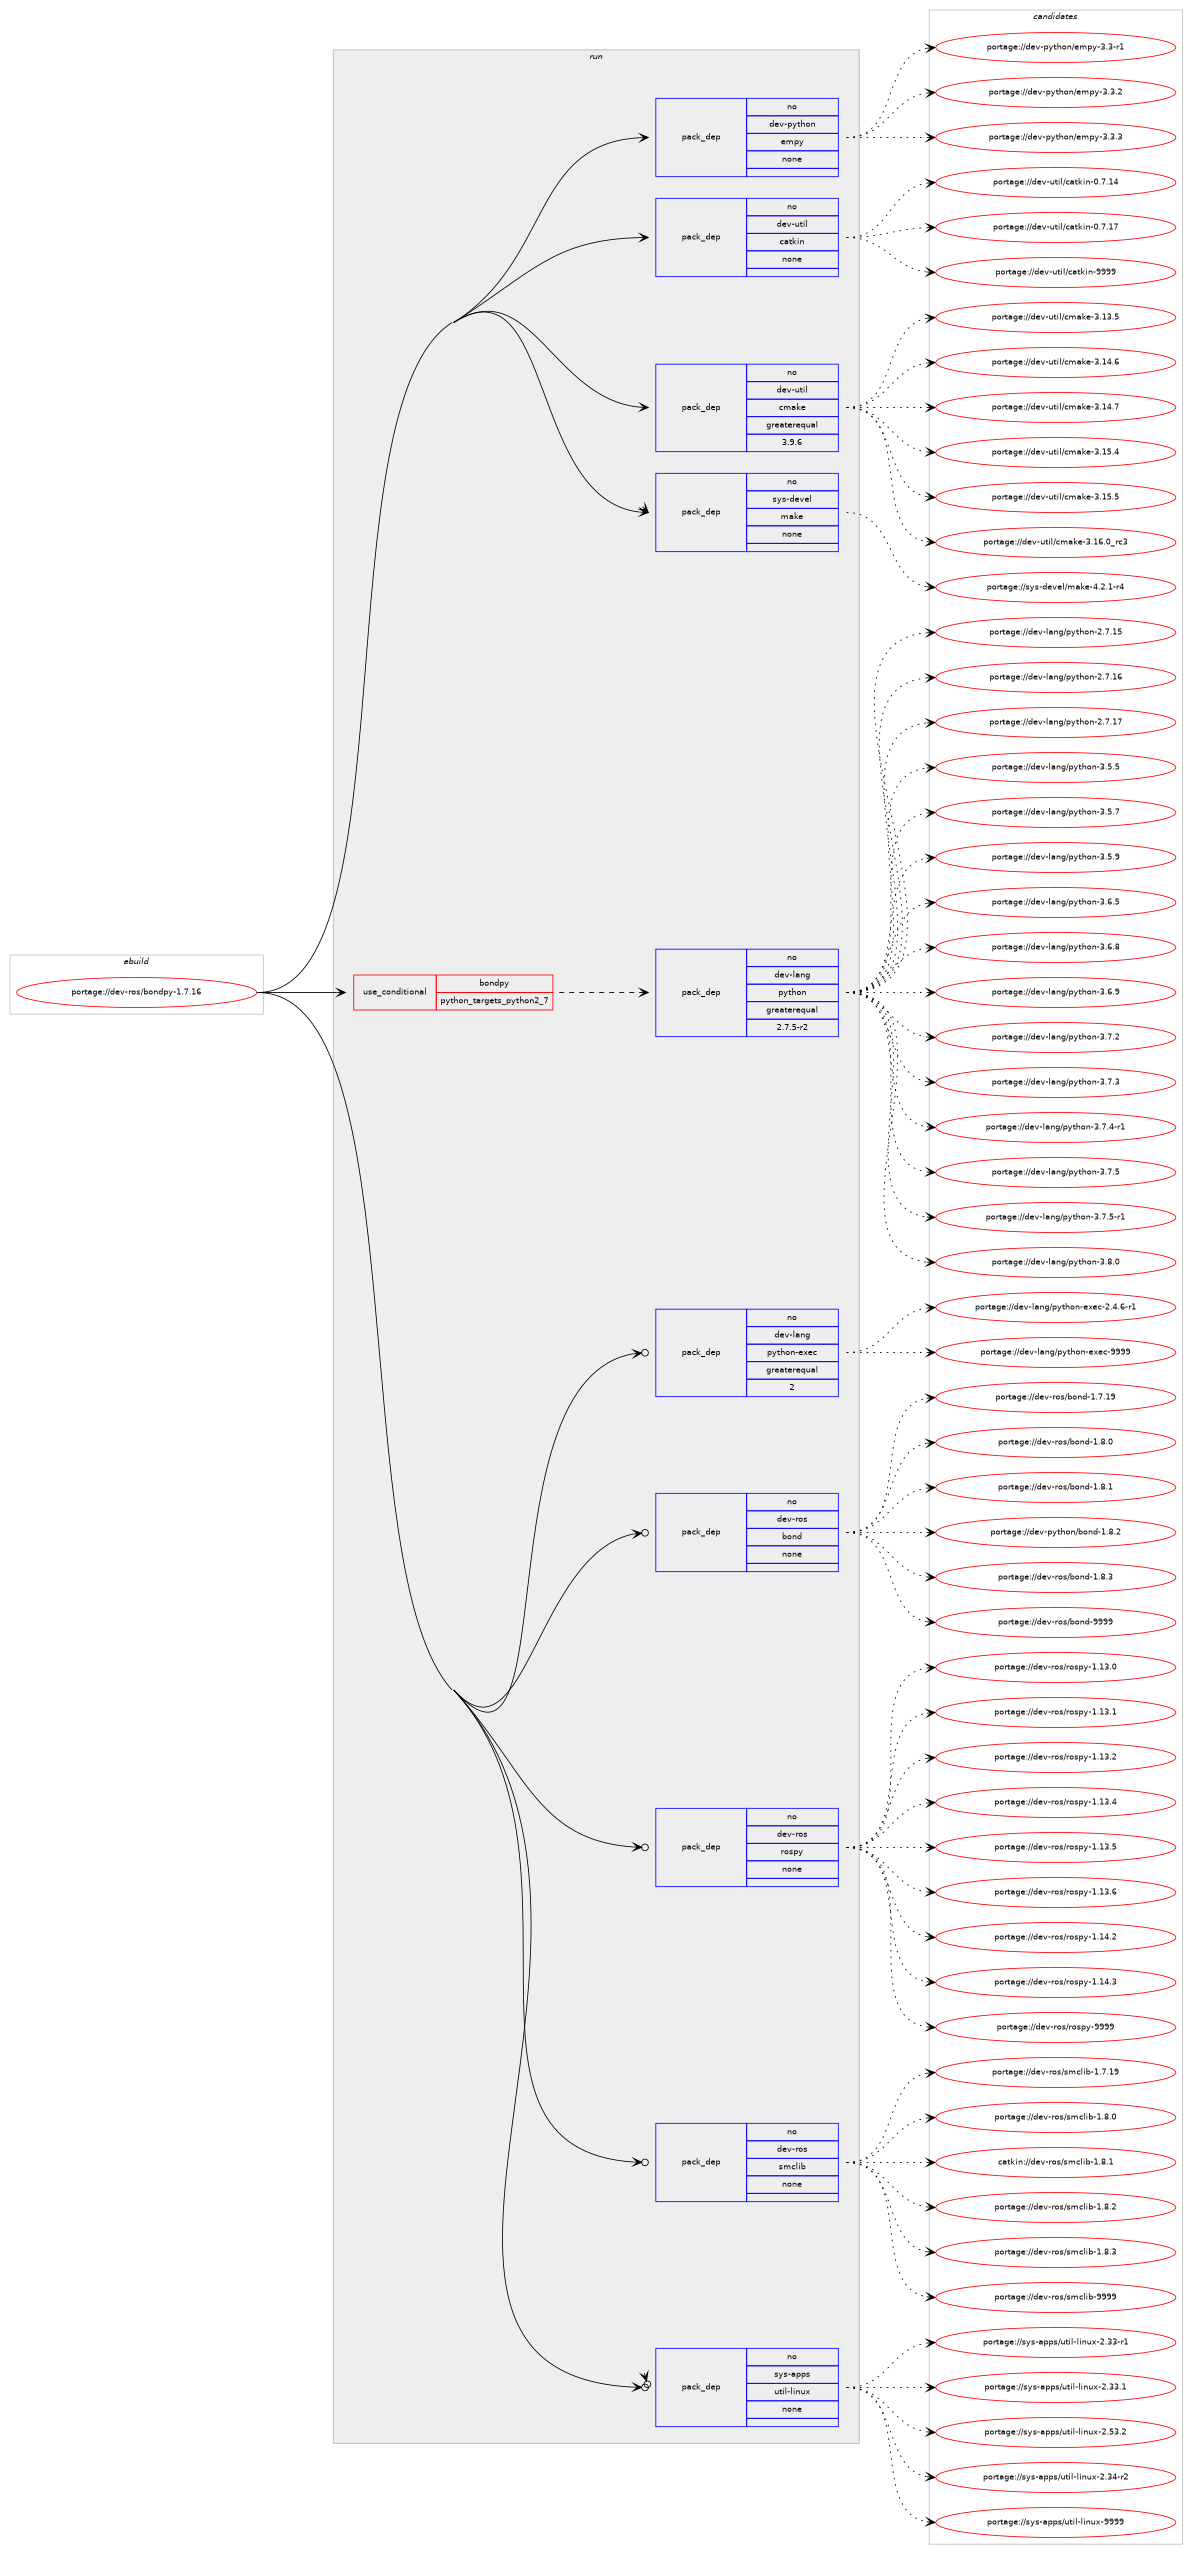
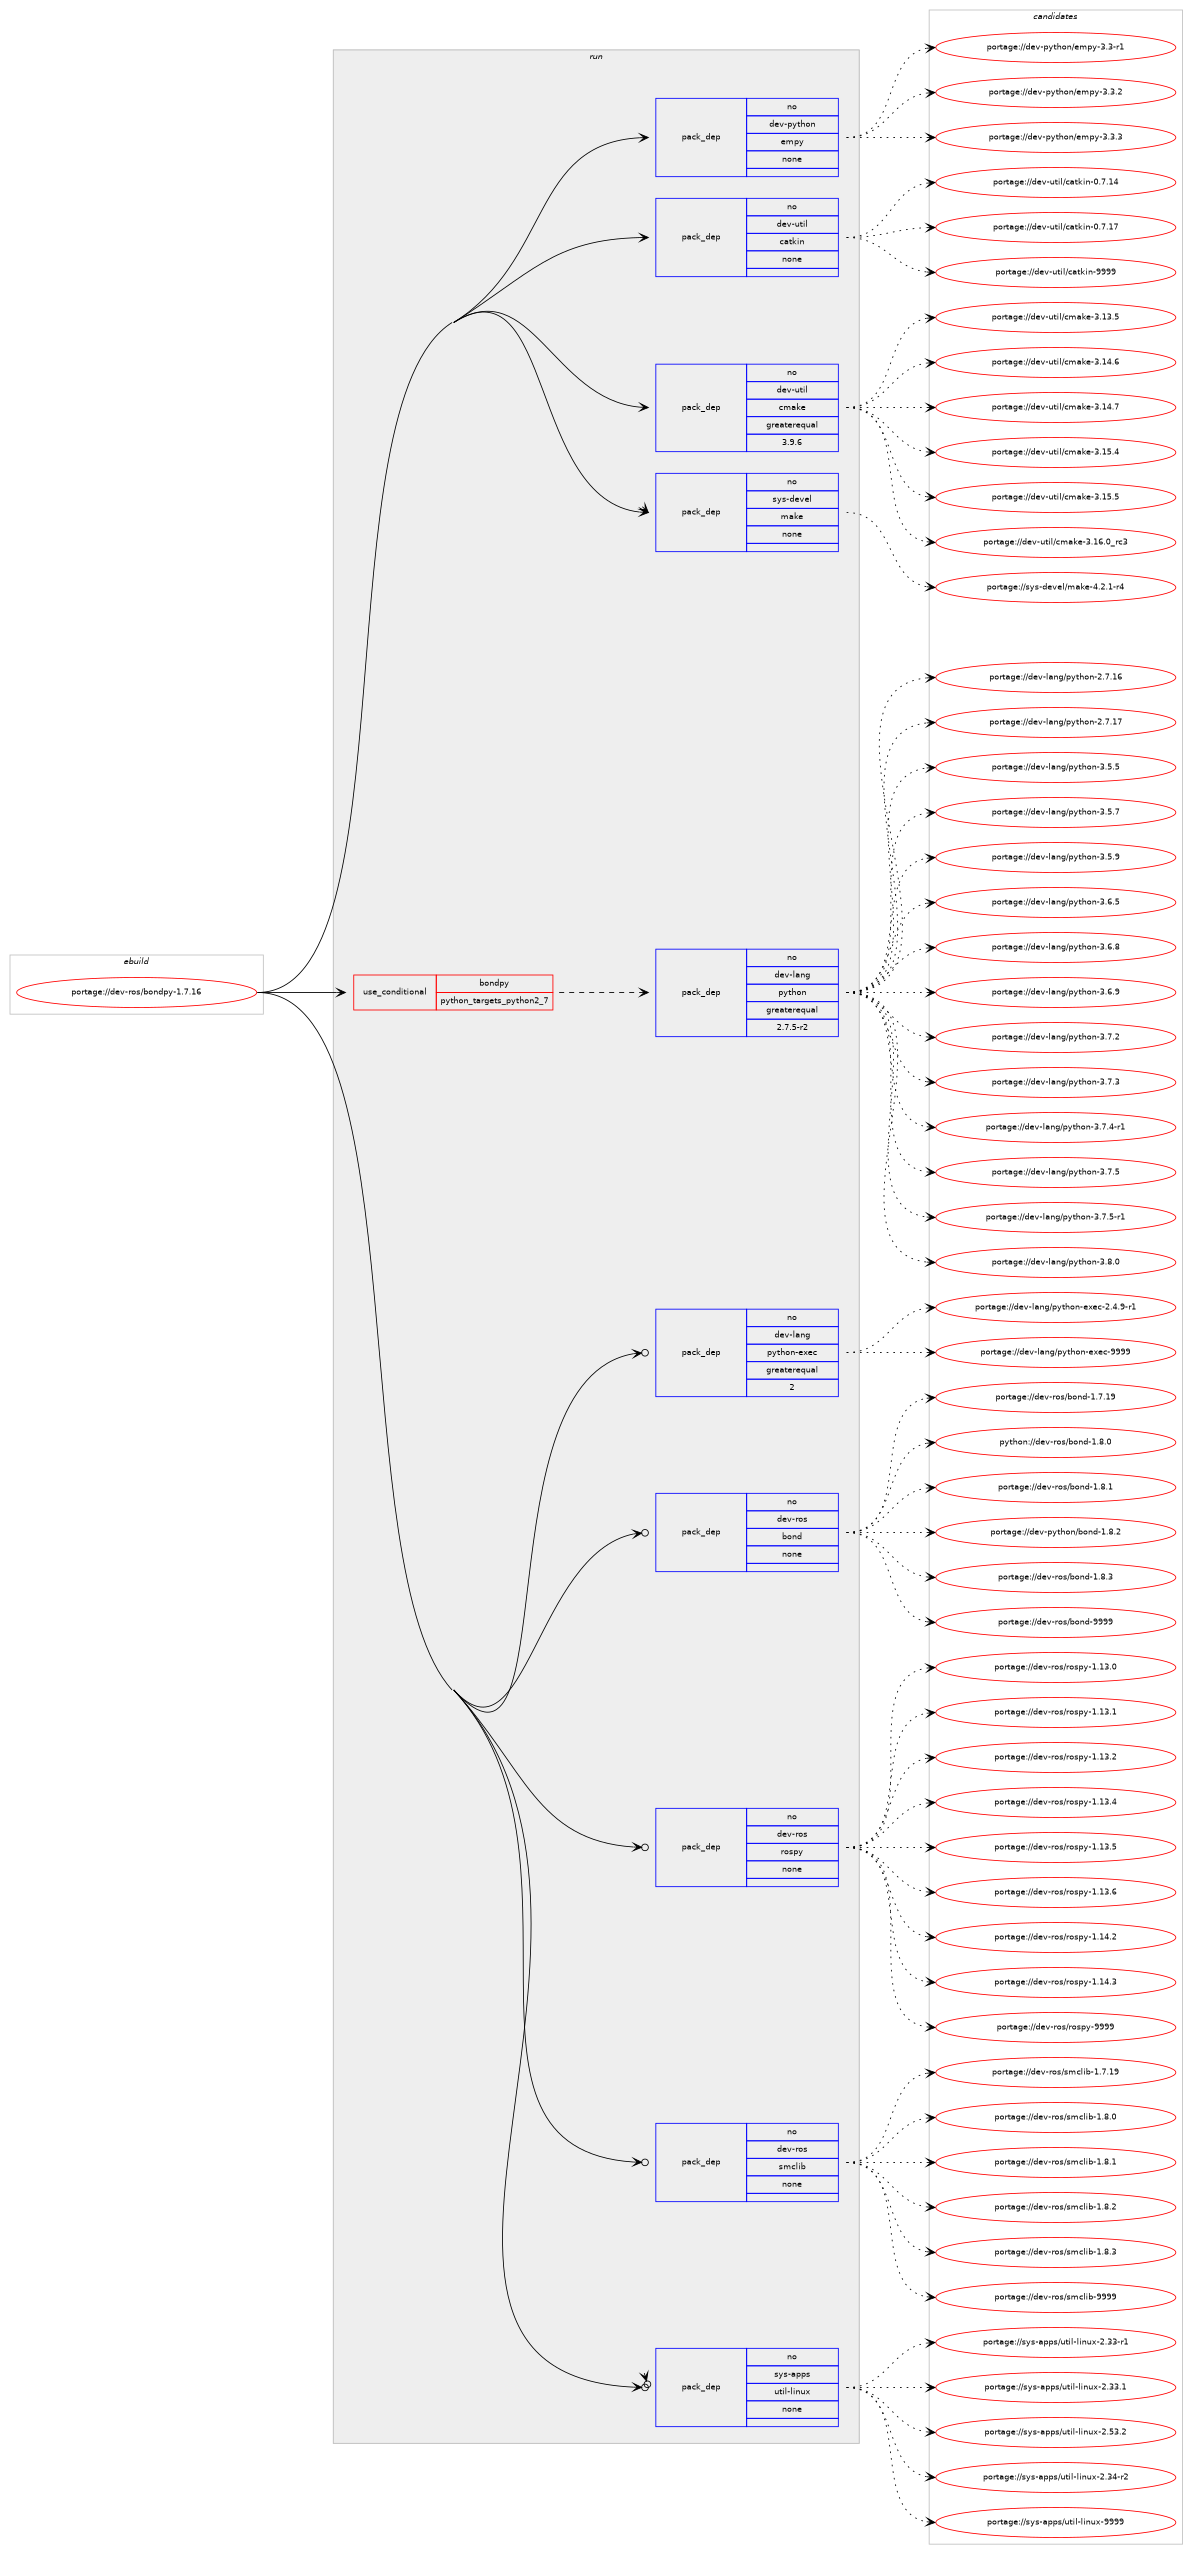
(1056, 632) -> none
(1056, 1308) -> (1056, 1308)
(1056, 1442) -> (1056, 1442)
(1056, 2162) -> (1056, 2162)
